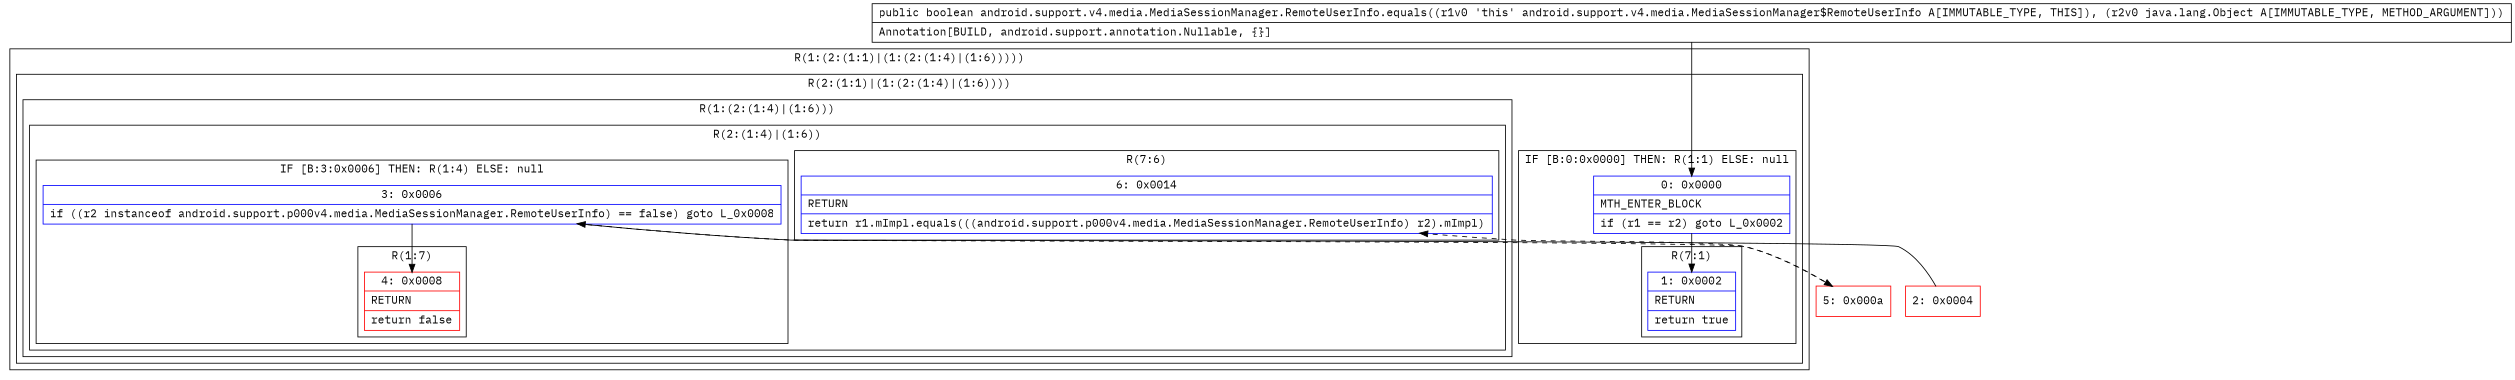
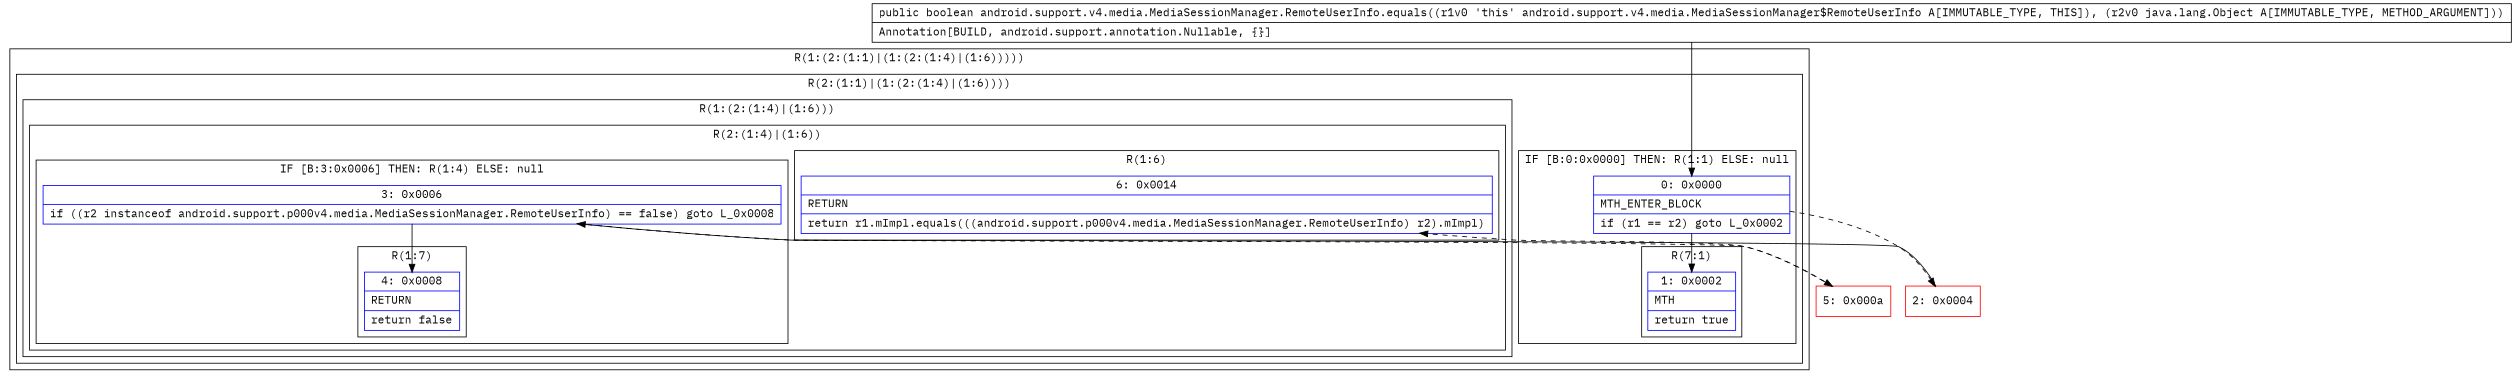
(1147, 160) -> (1147, 160)
none -> (1868, 232)
(1675, 300) -> (1665, 300)
(412, 301) -> (412, 301)
